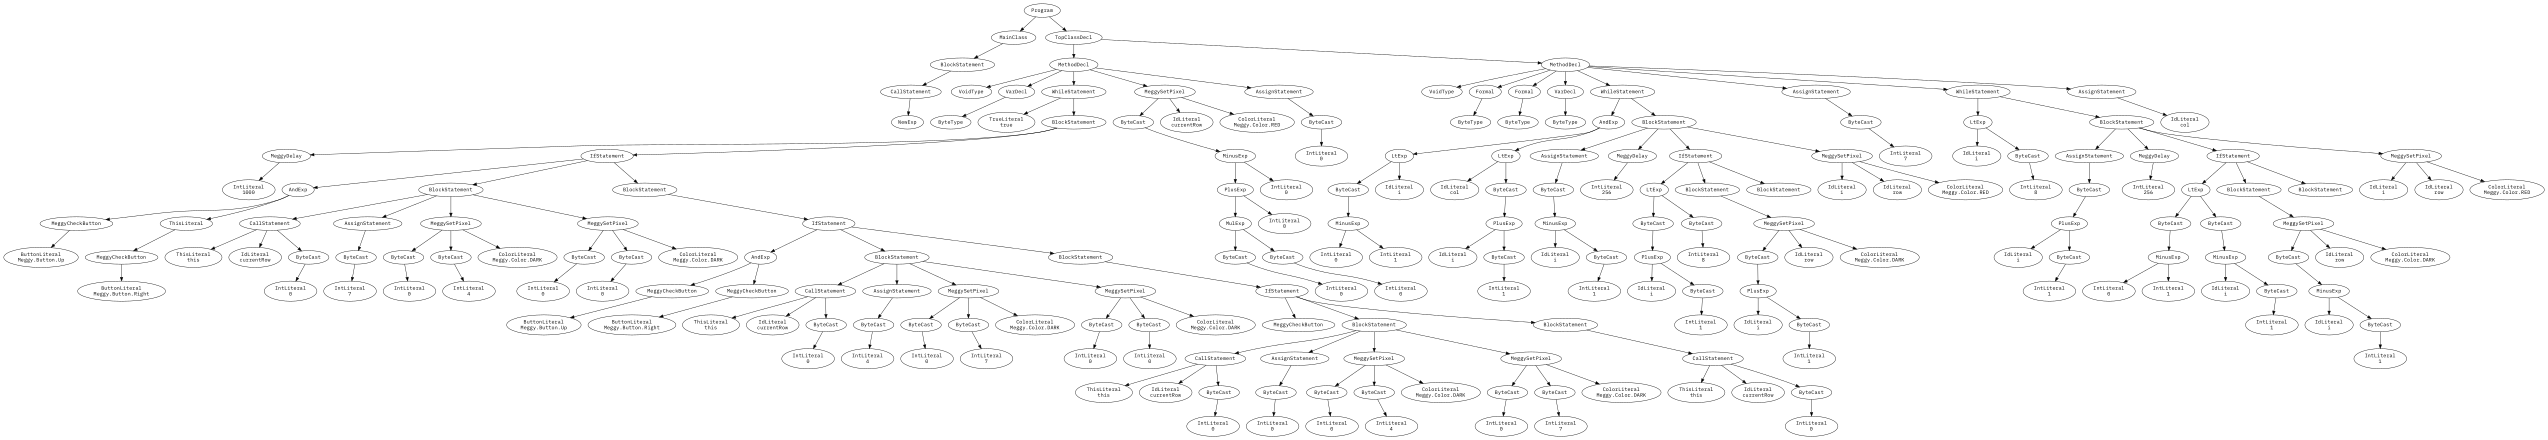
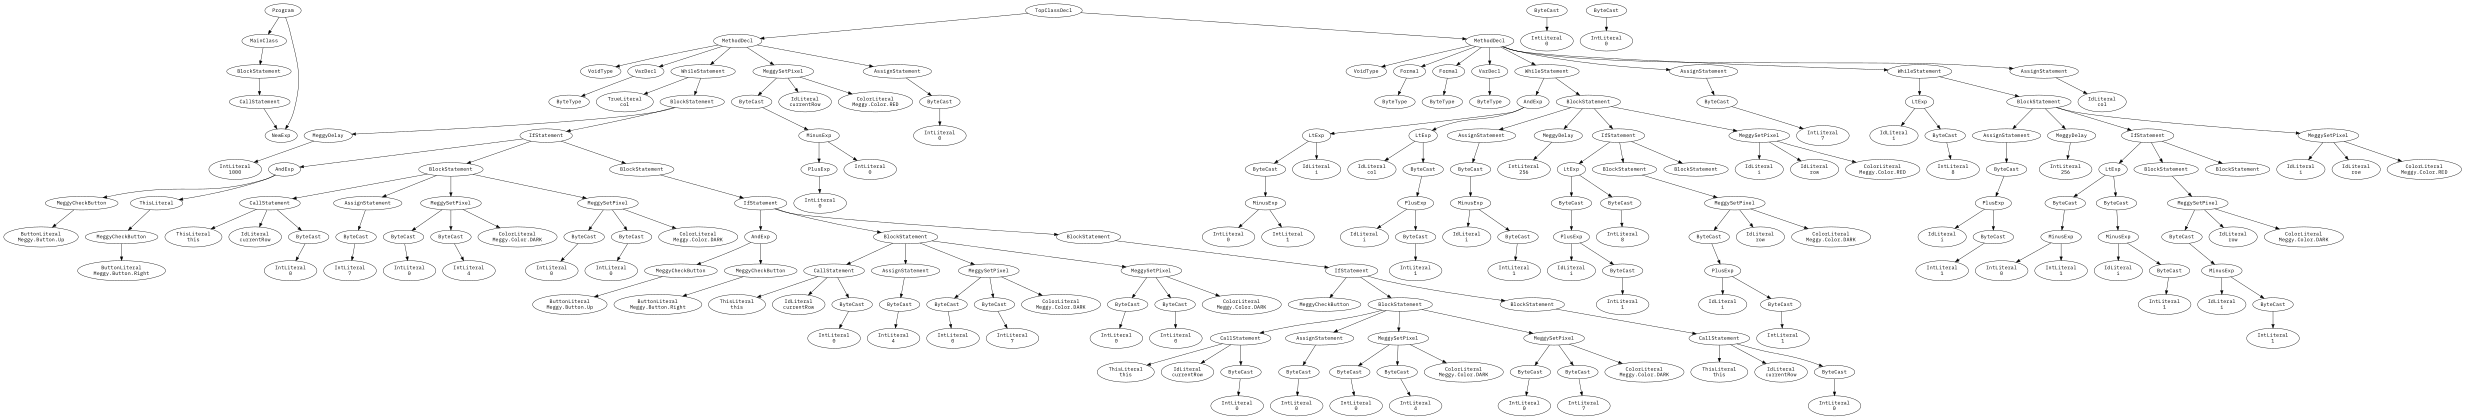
(1056, 23) -> (298, 72)
(1006, 122) -> (625, 102)
(1235, 224) -> none
